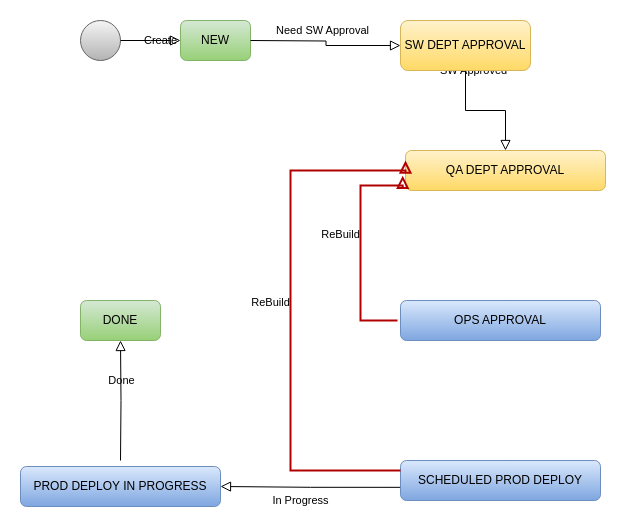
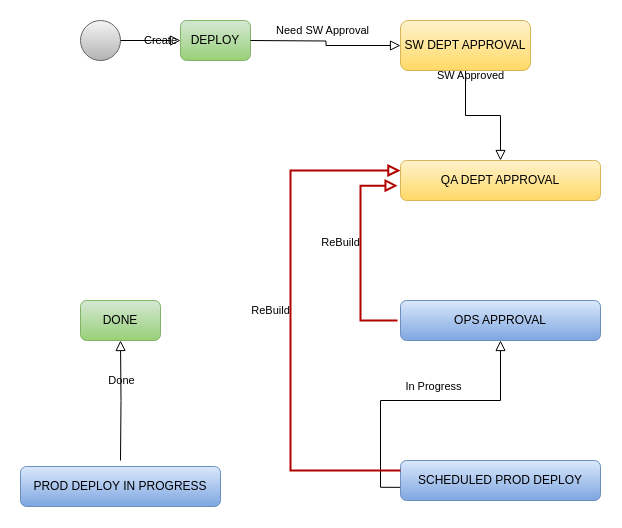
(216, 41) -> (216, 41)
(506, 171) -> (501, 181)
(306, 487) -> (422, 401)
